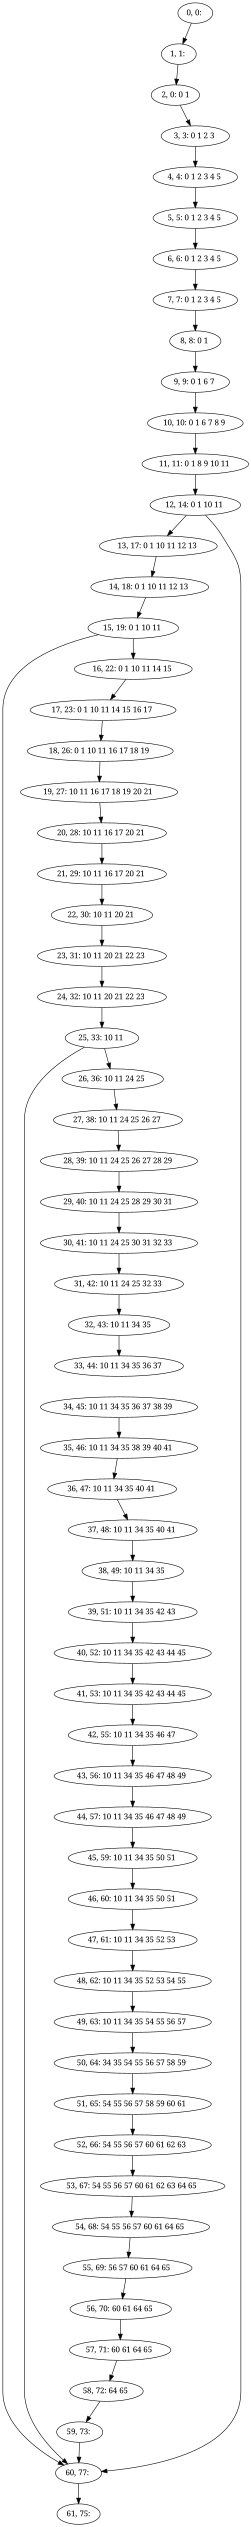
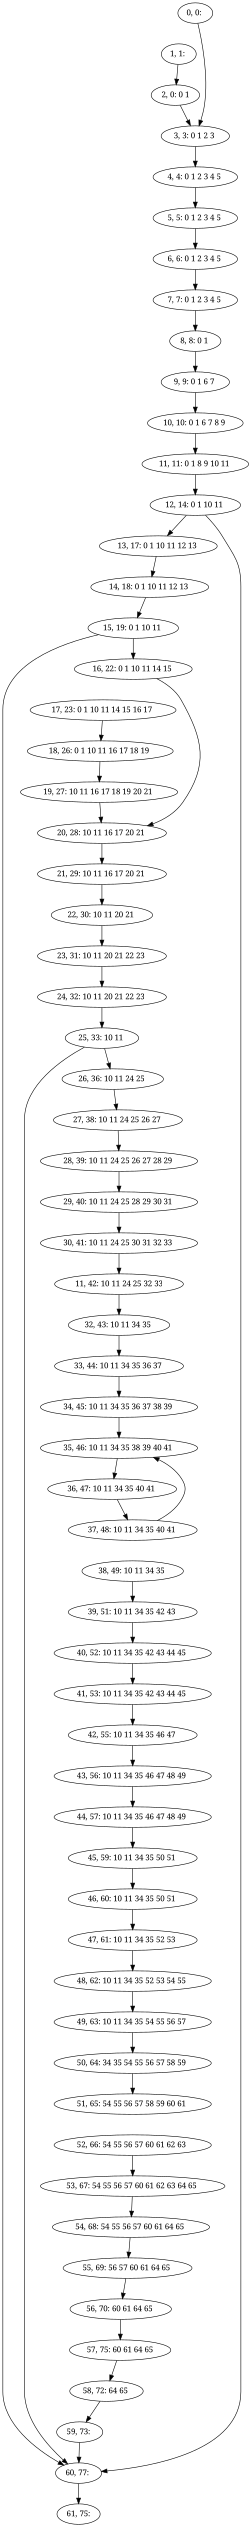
(188, 31) -> (205, 72)
(120, 687) -> (200, 753)
(119, 1284) -> (119, 1284)
none -> (119, 1384)
(133, 1548) -> (185, 1490)
(133, 2122) -> none
(120, 2350) -> (120, 2350)
